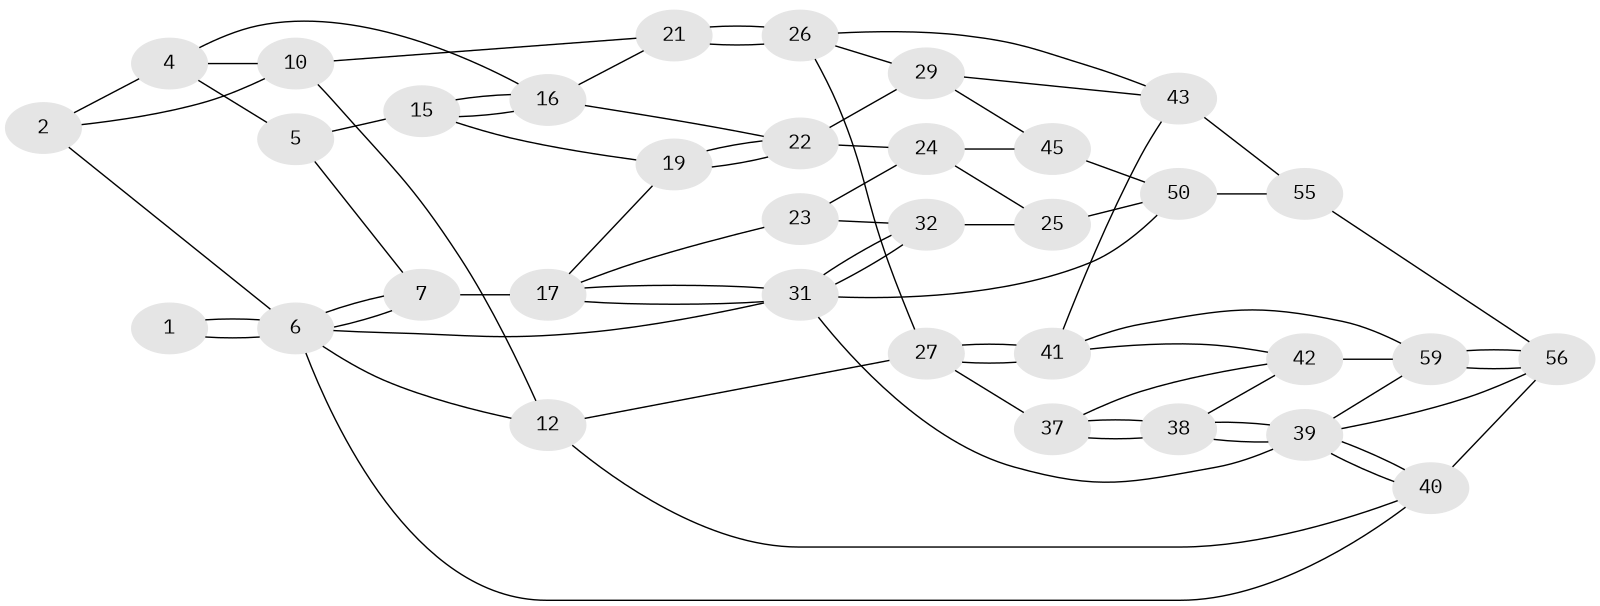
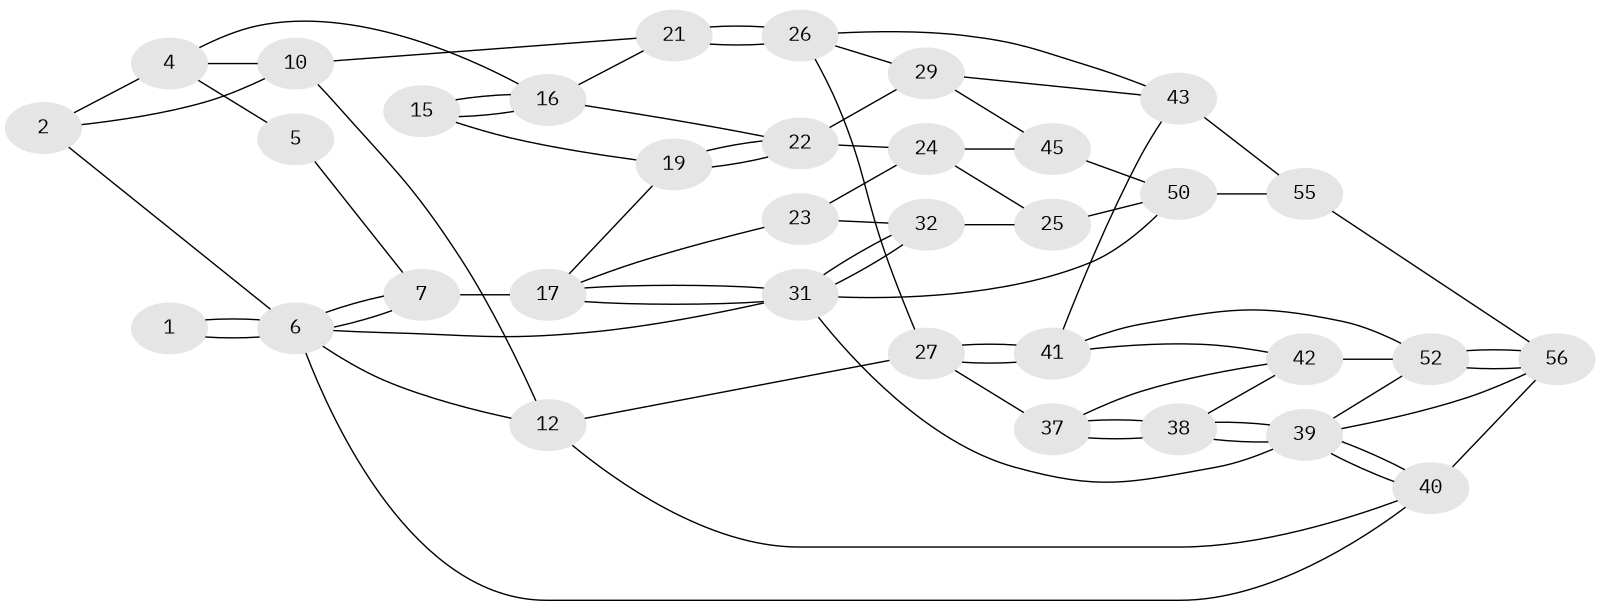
(366, 124) -> none
(1431, 359) -> (1431, 359)
